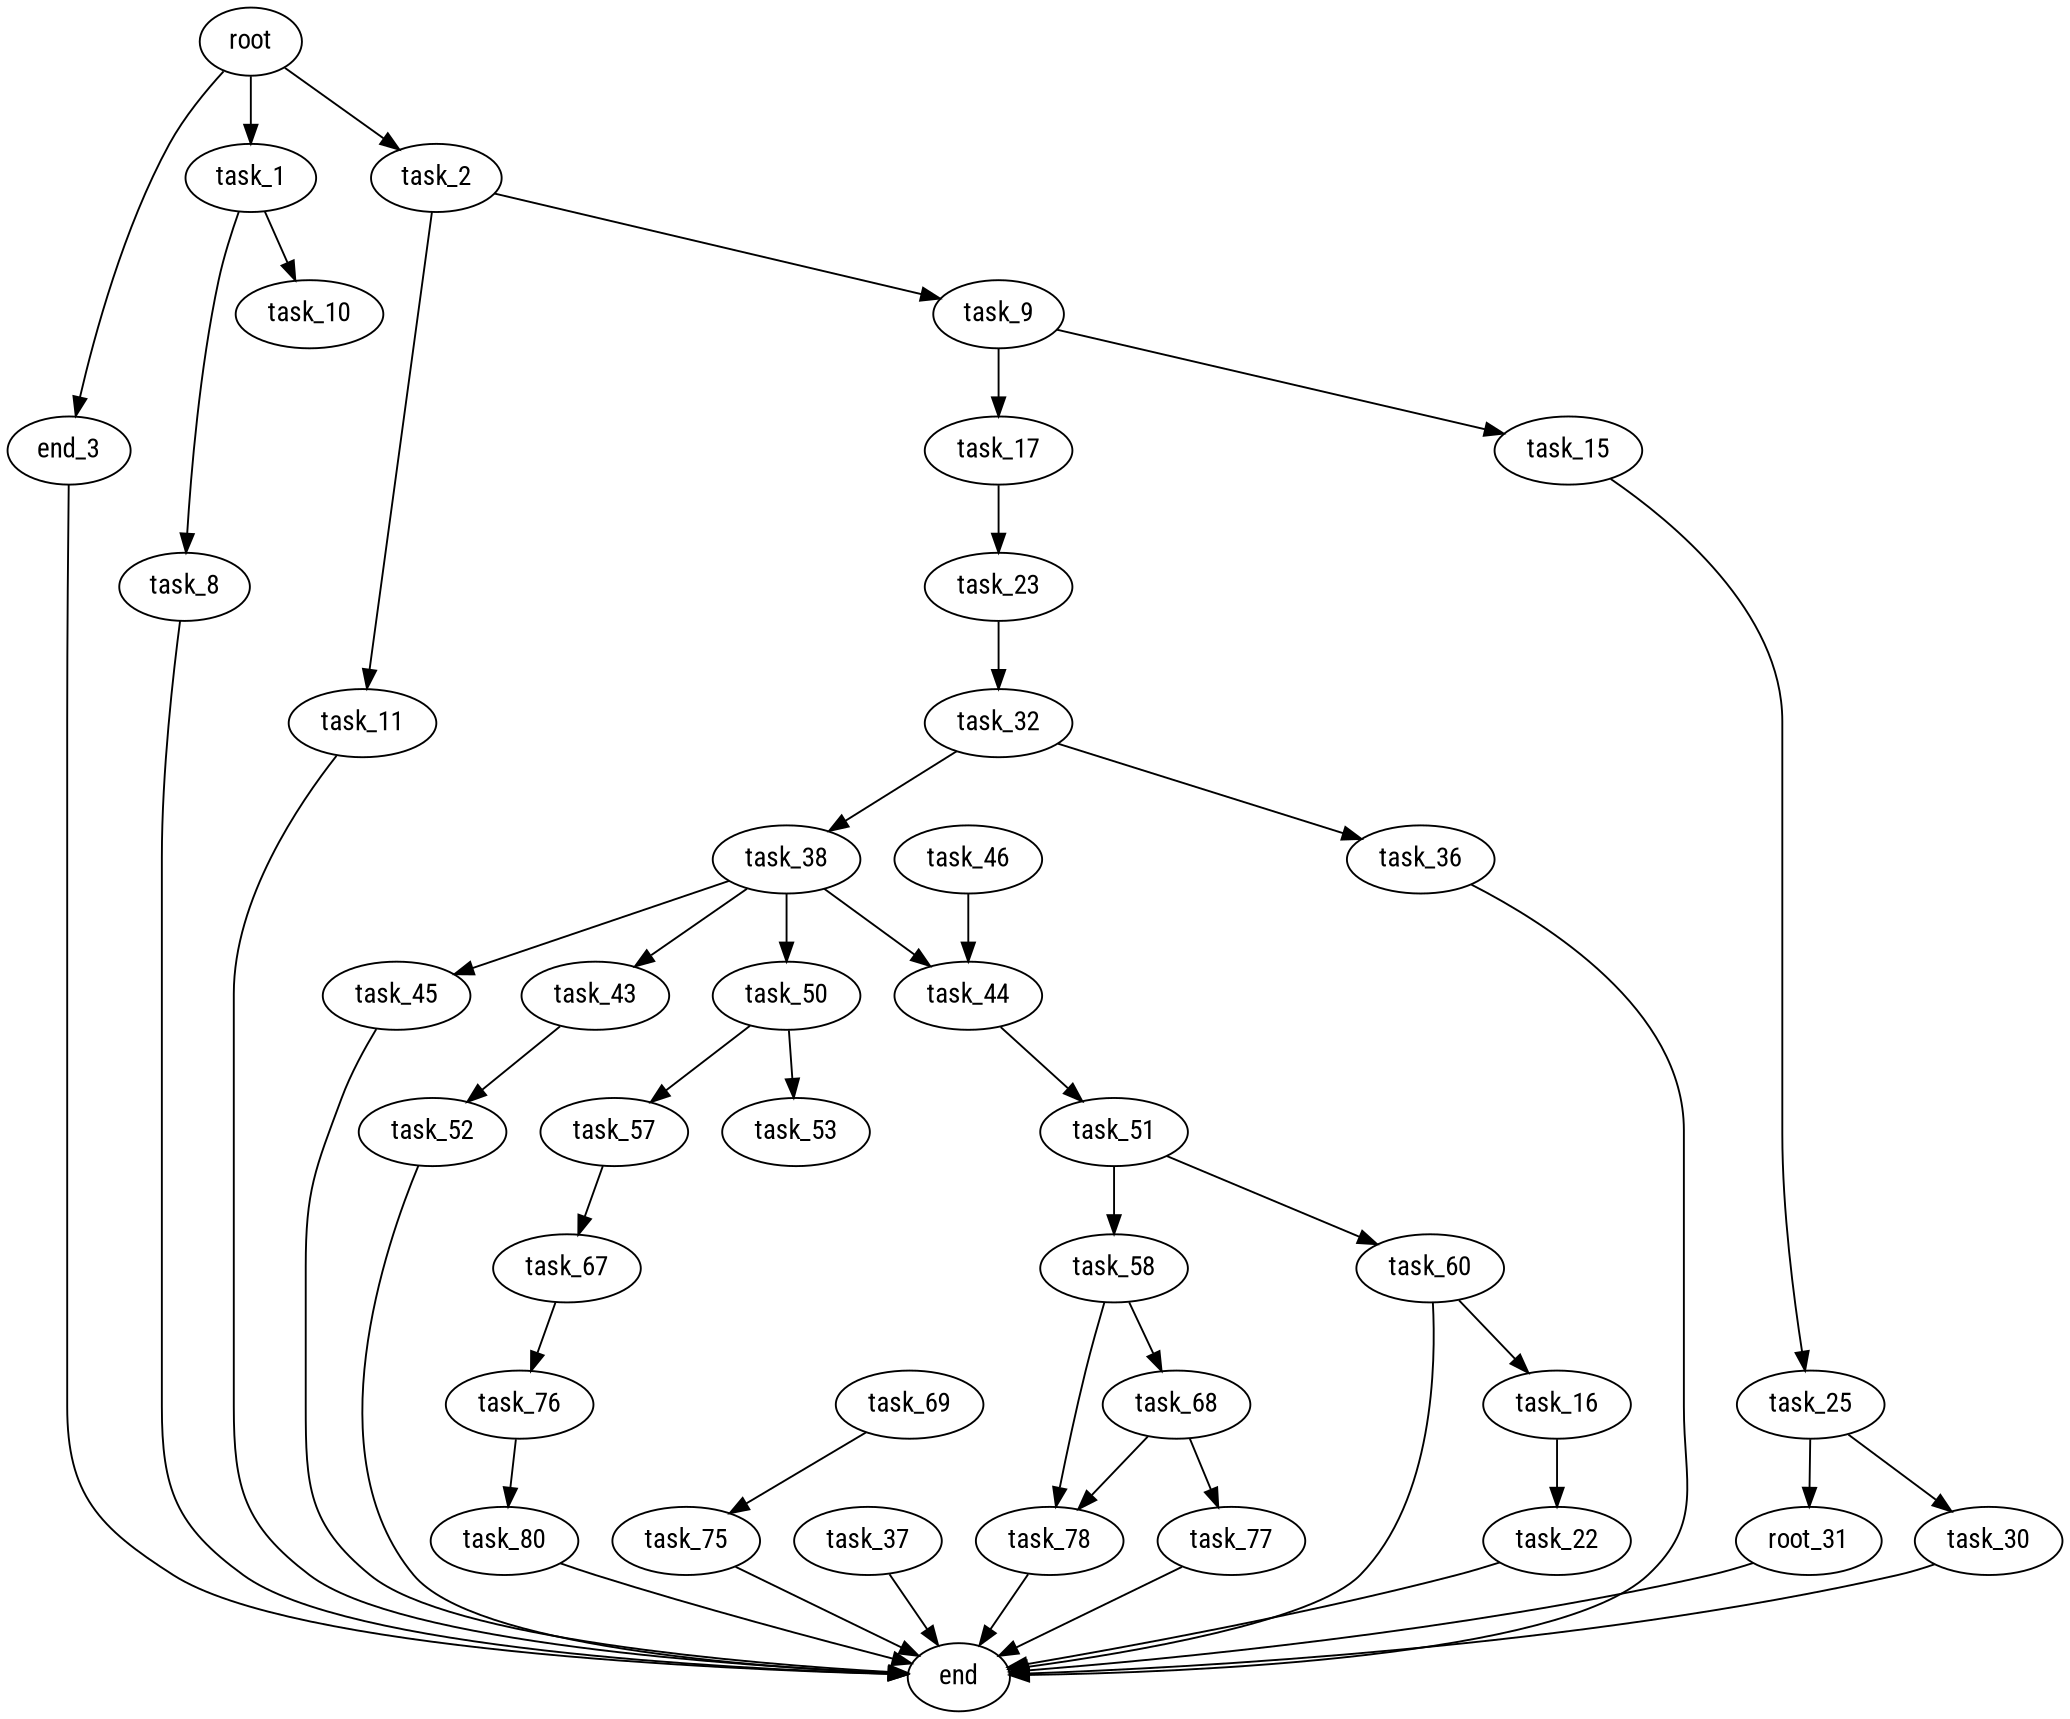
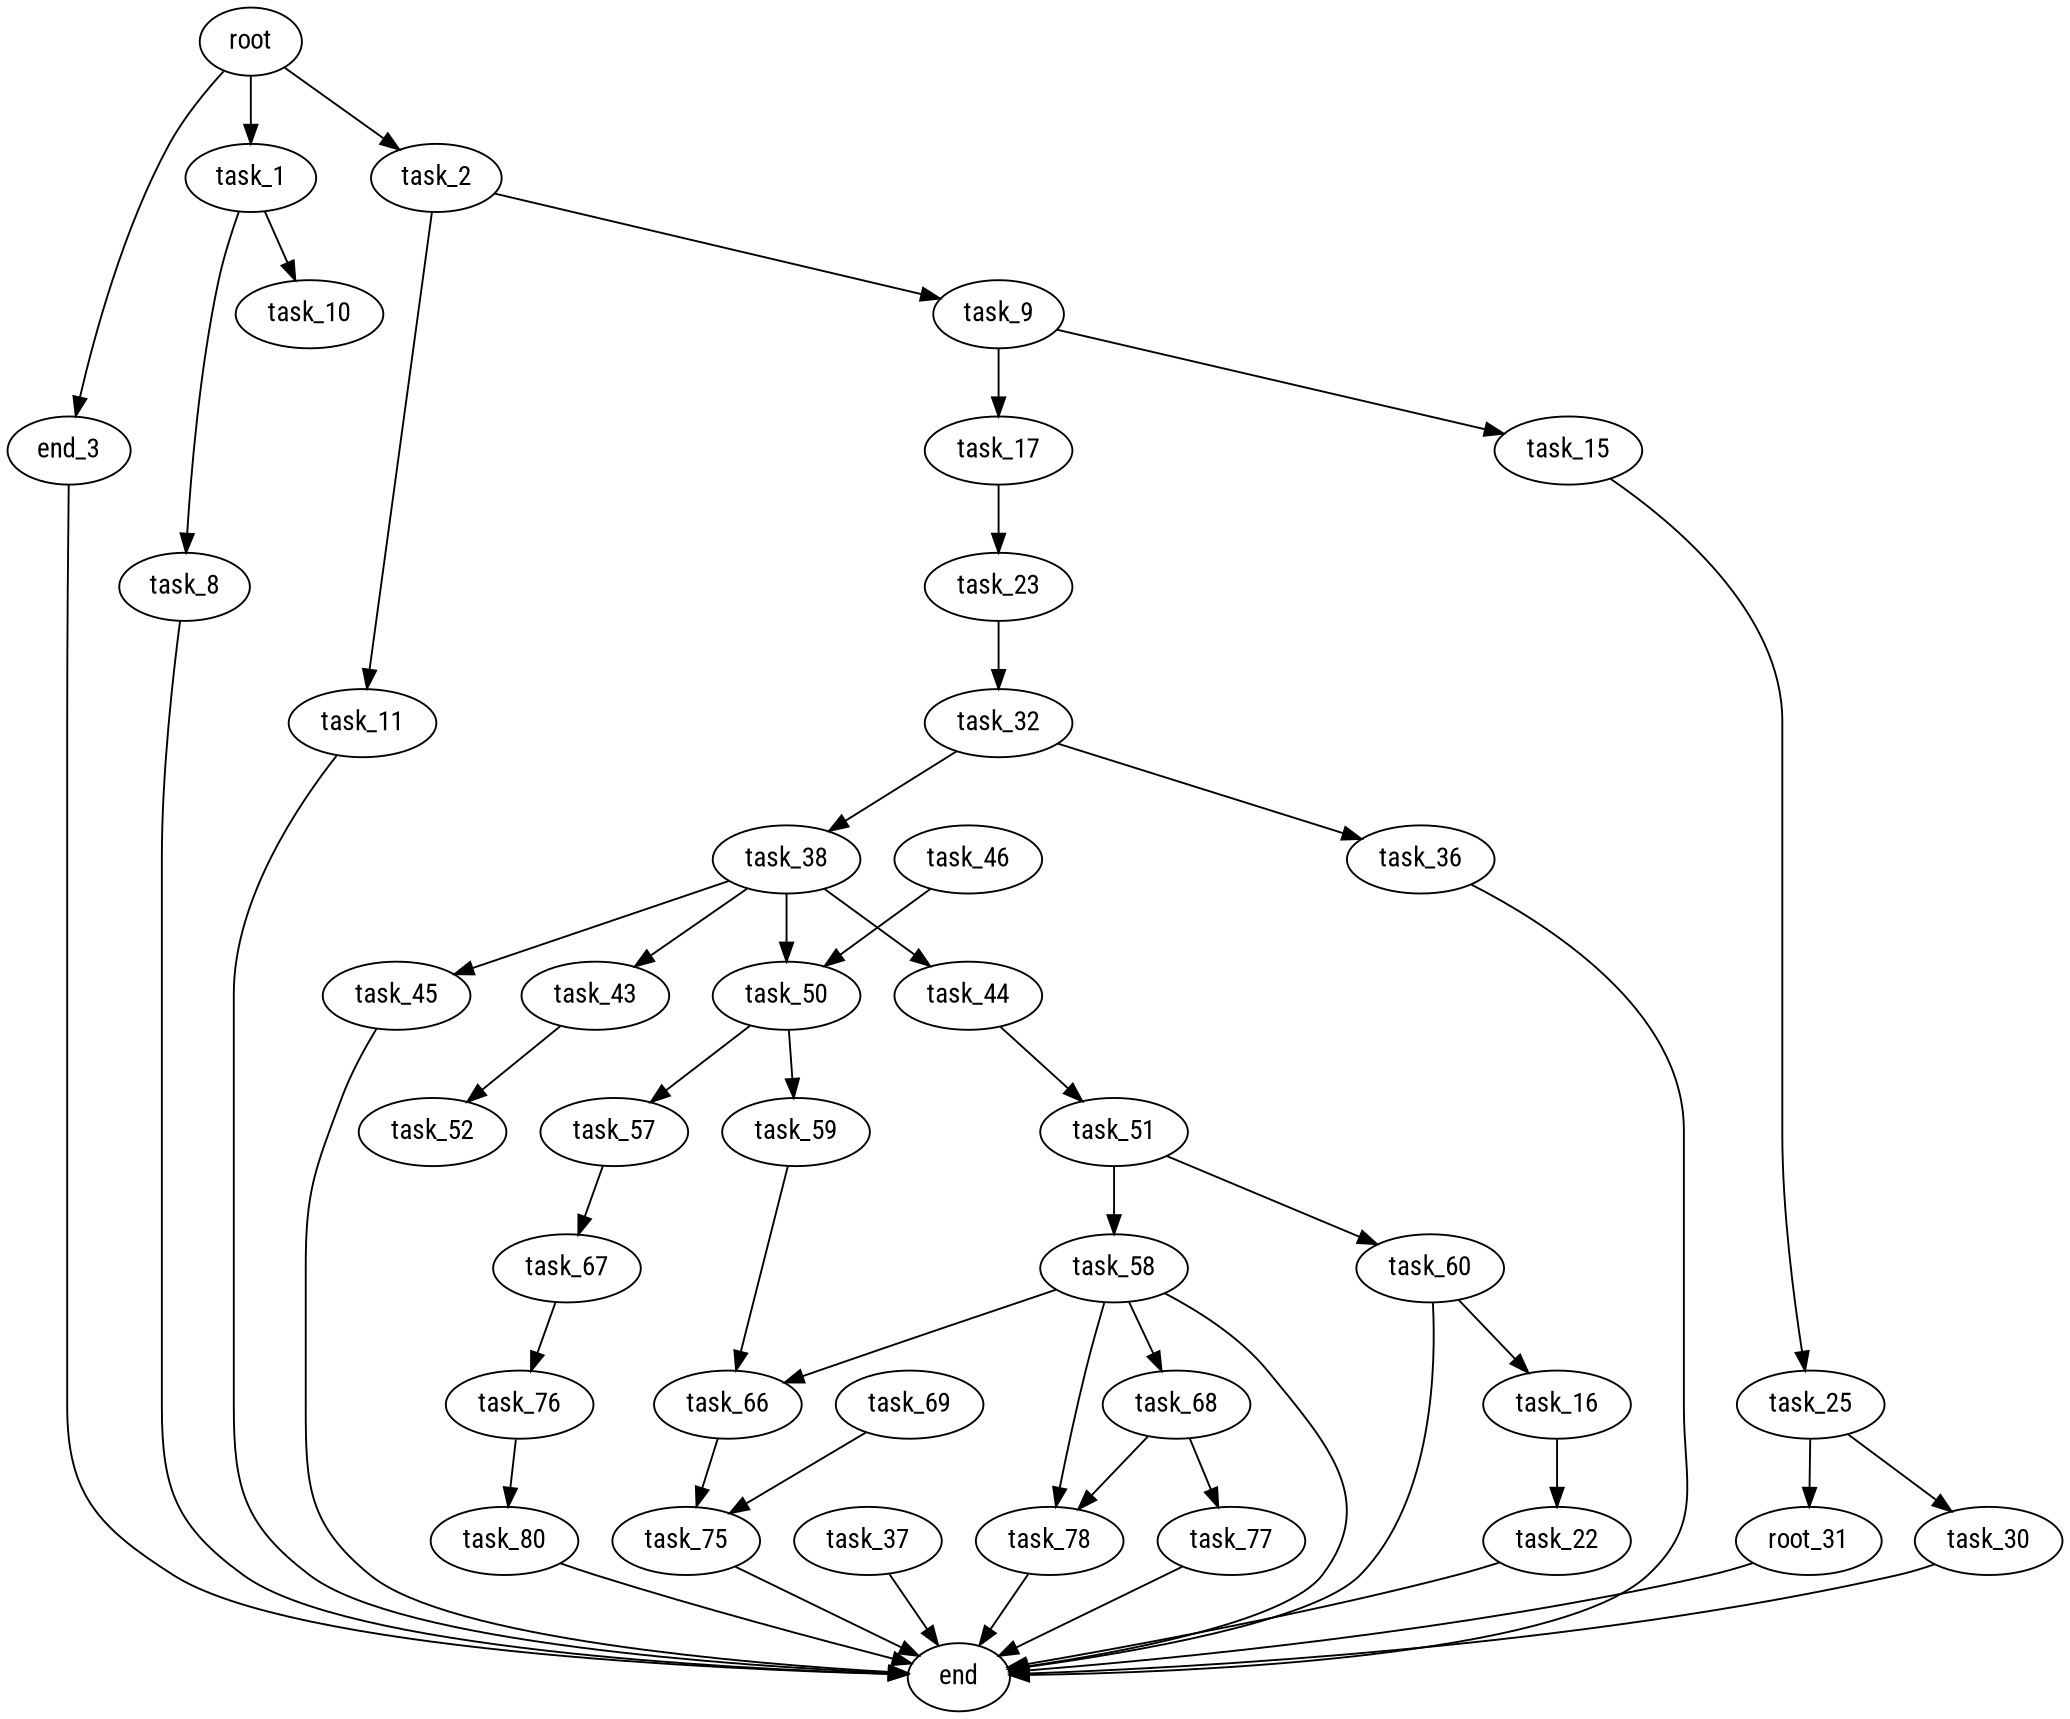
(968, 918) -> (888, 920)
(796, 1132) -> (796, 1132)
none -> (728, 1405)
(439, 1594) -> (1335, 1553)
